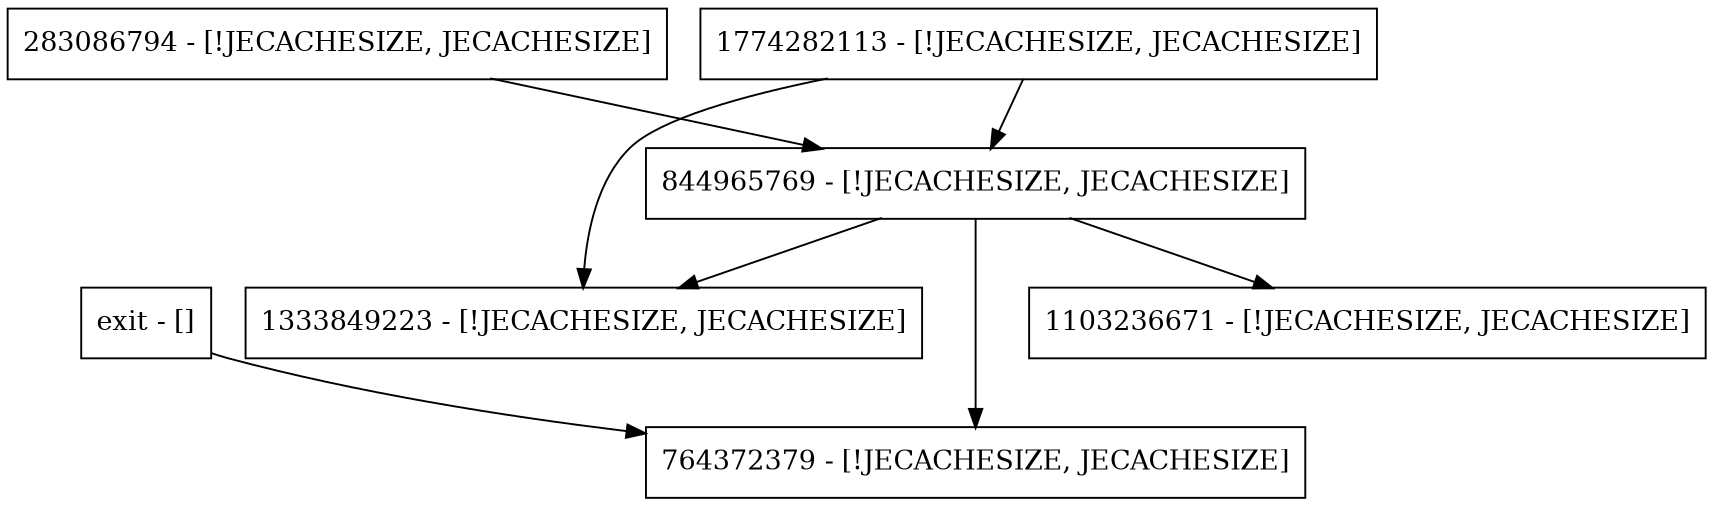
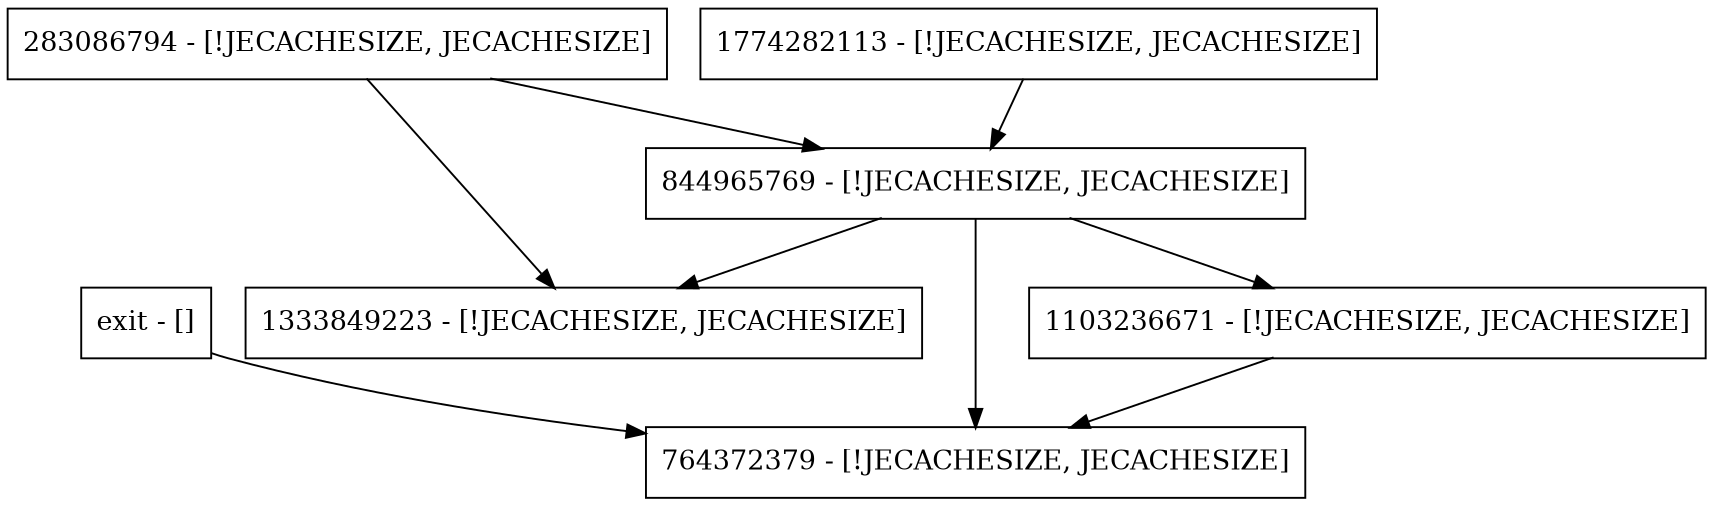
(656, 130) -> (454, 176)
none -> (1181, 389)
